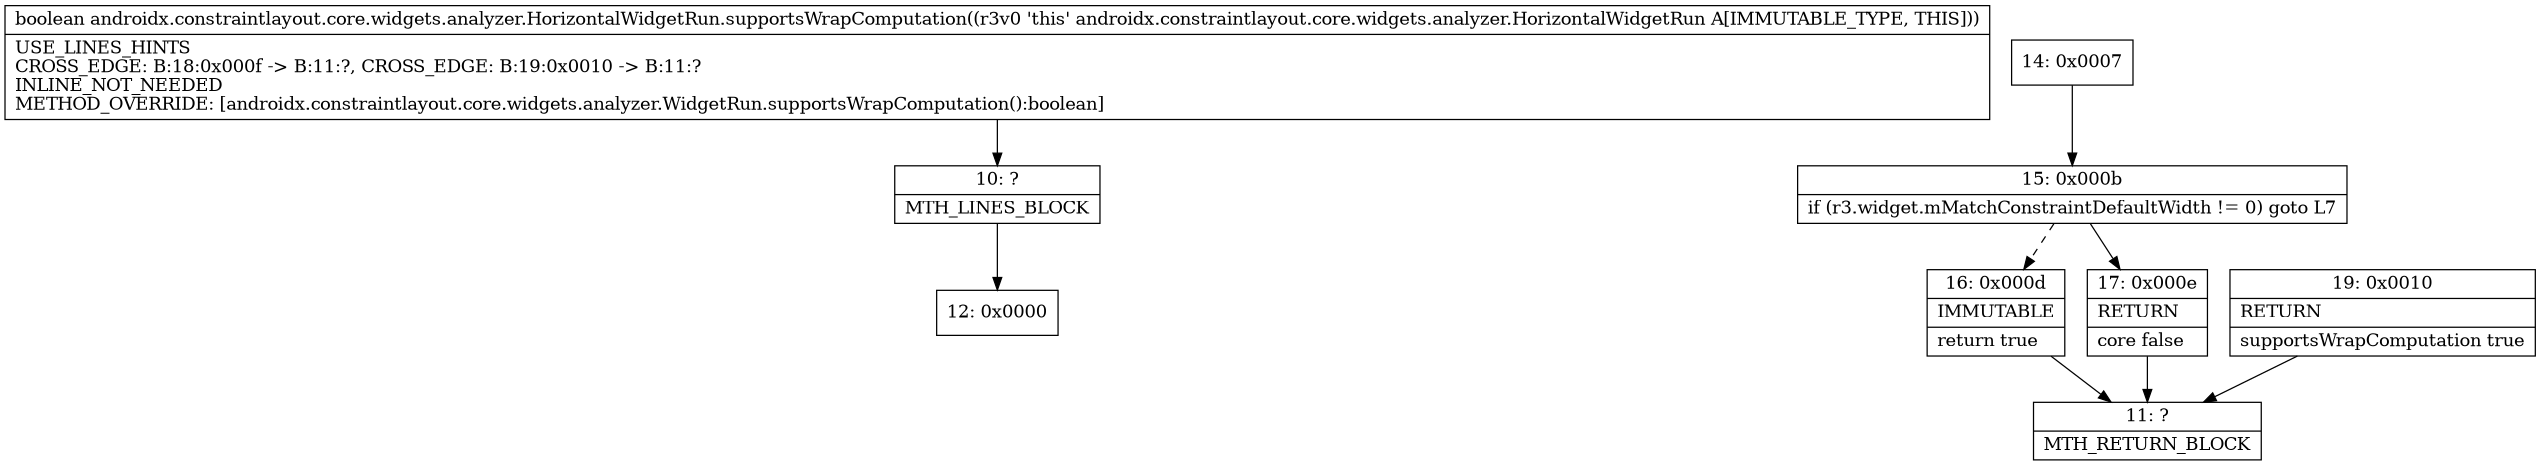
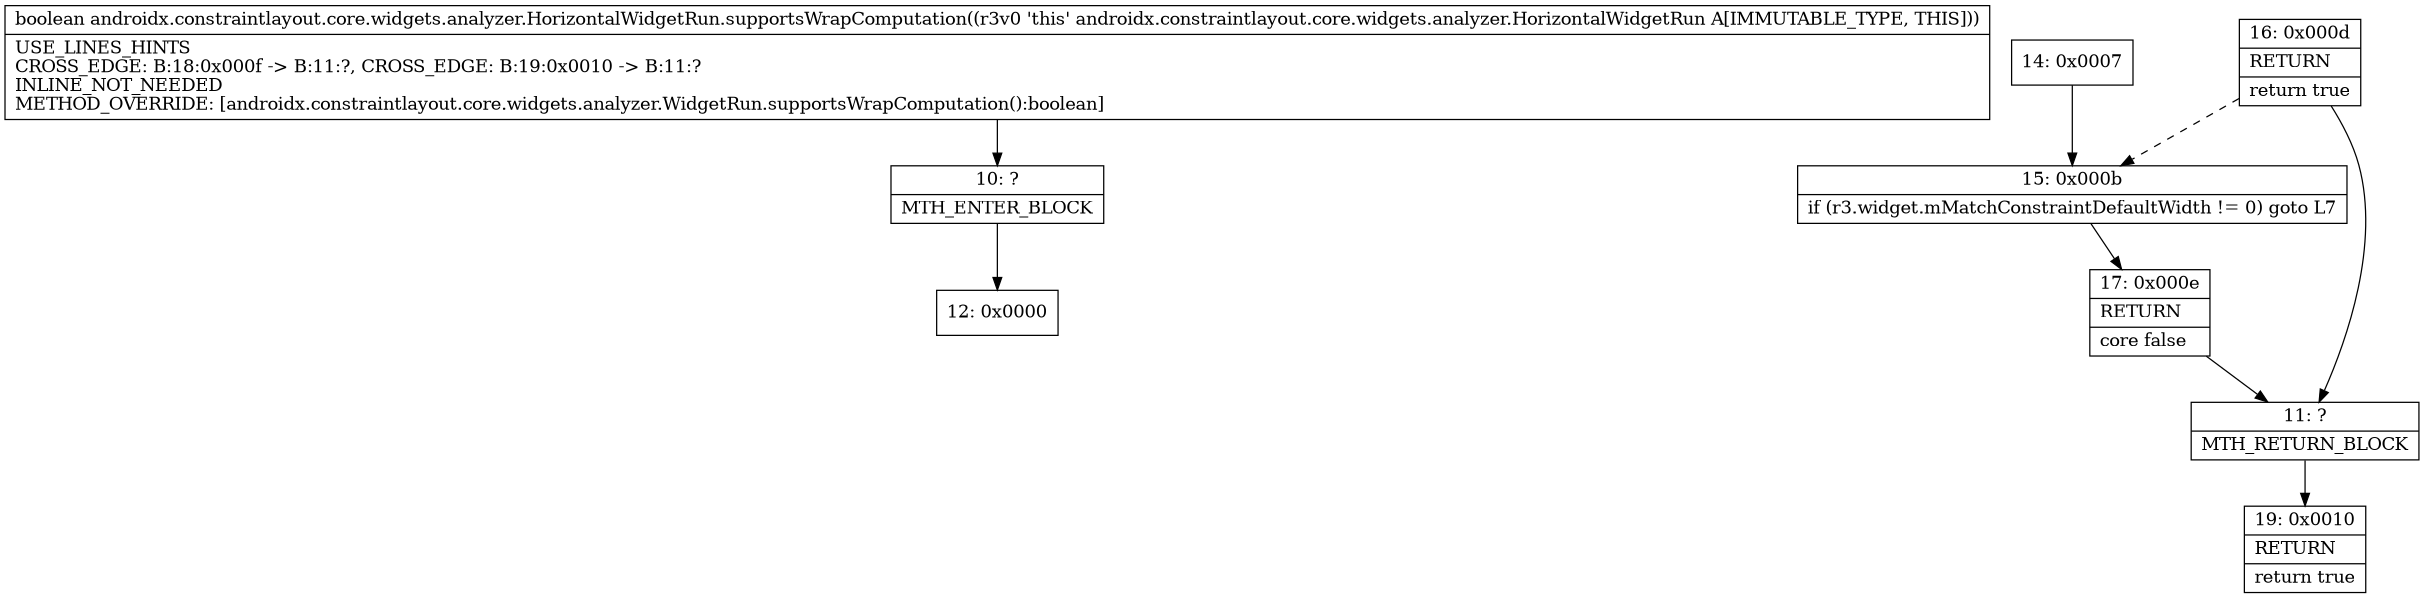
(997, 208) -> (997, 208)
(2042, 241) -> (2186, 129)
(1996, 312) -> (2290, 62)
(2383, 341) -> (2305, 578)
(2256, 376) -> (2305, 477)
